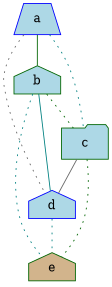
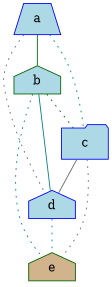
(85, 144) -> (85, 144)
(86, 211) -> (86, 211)
